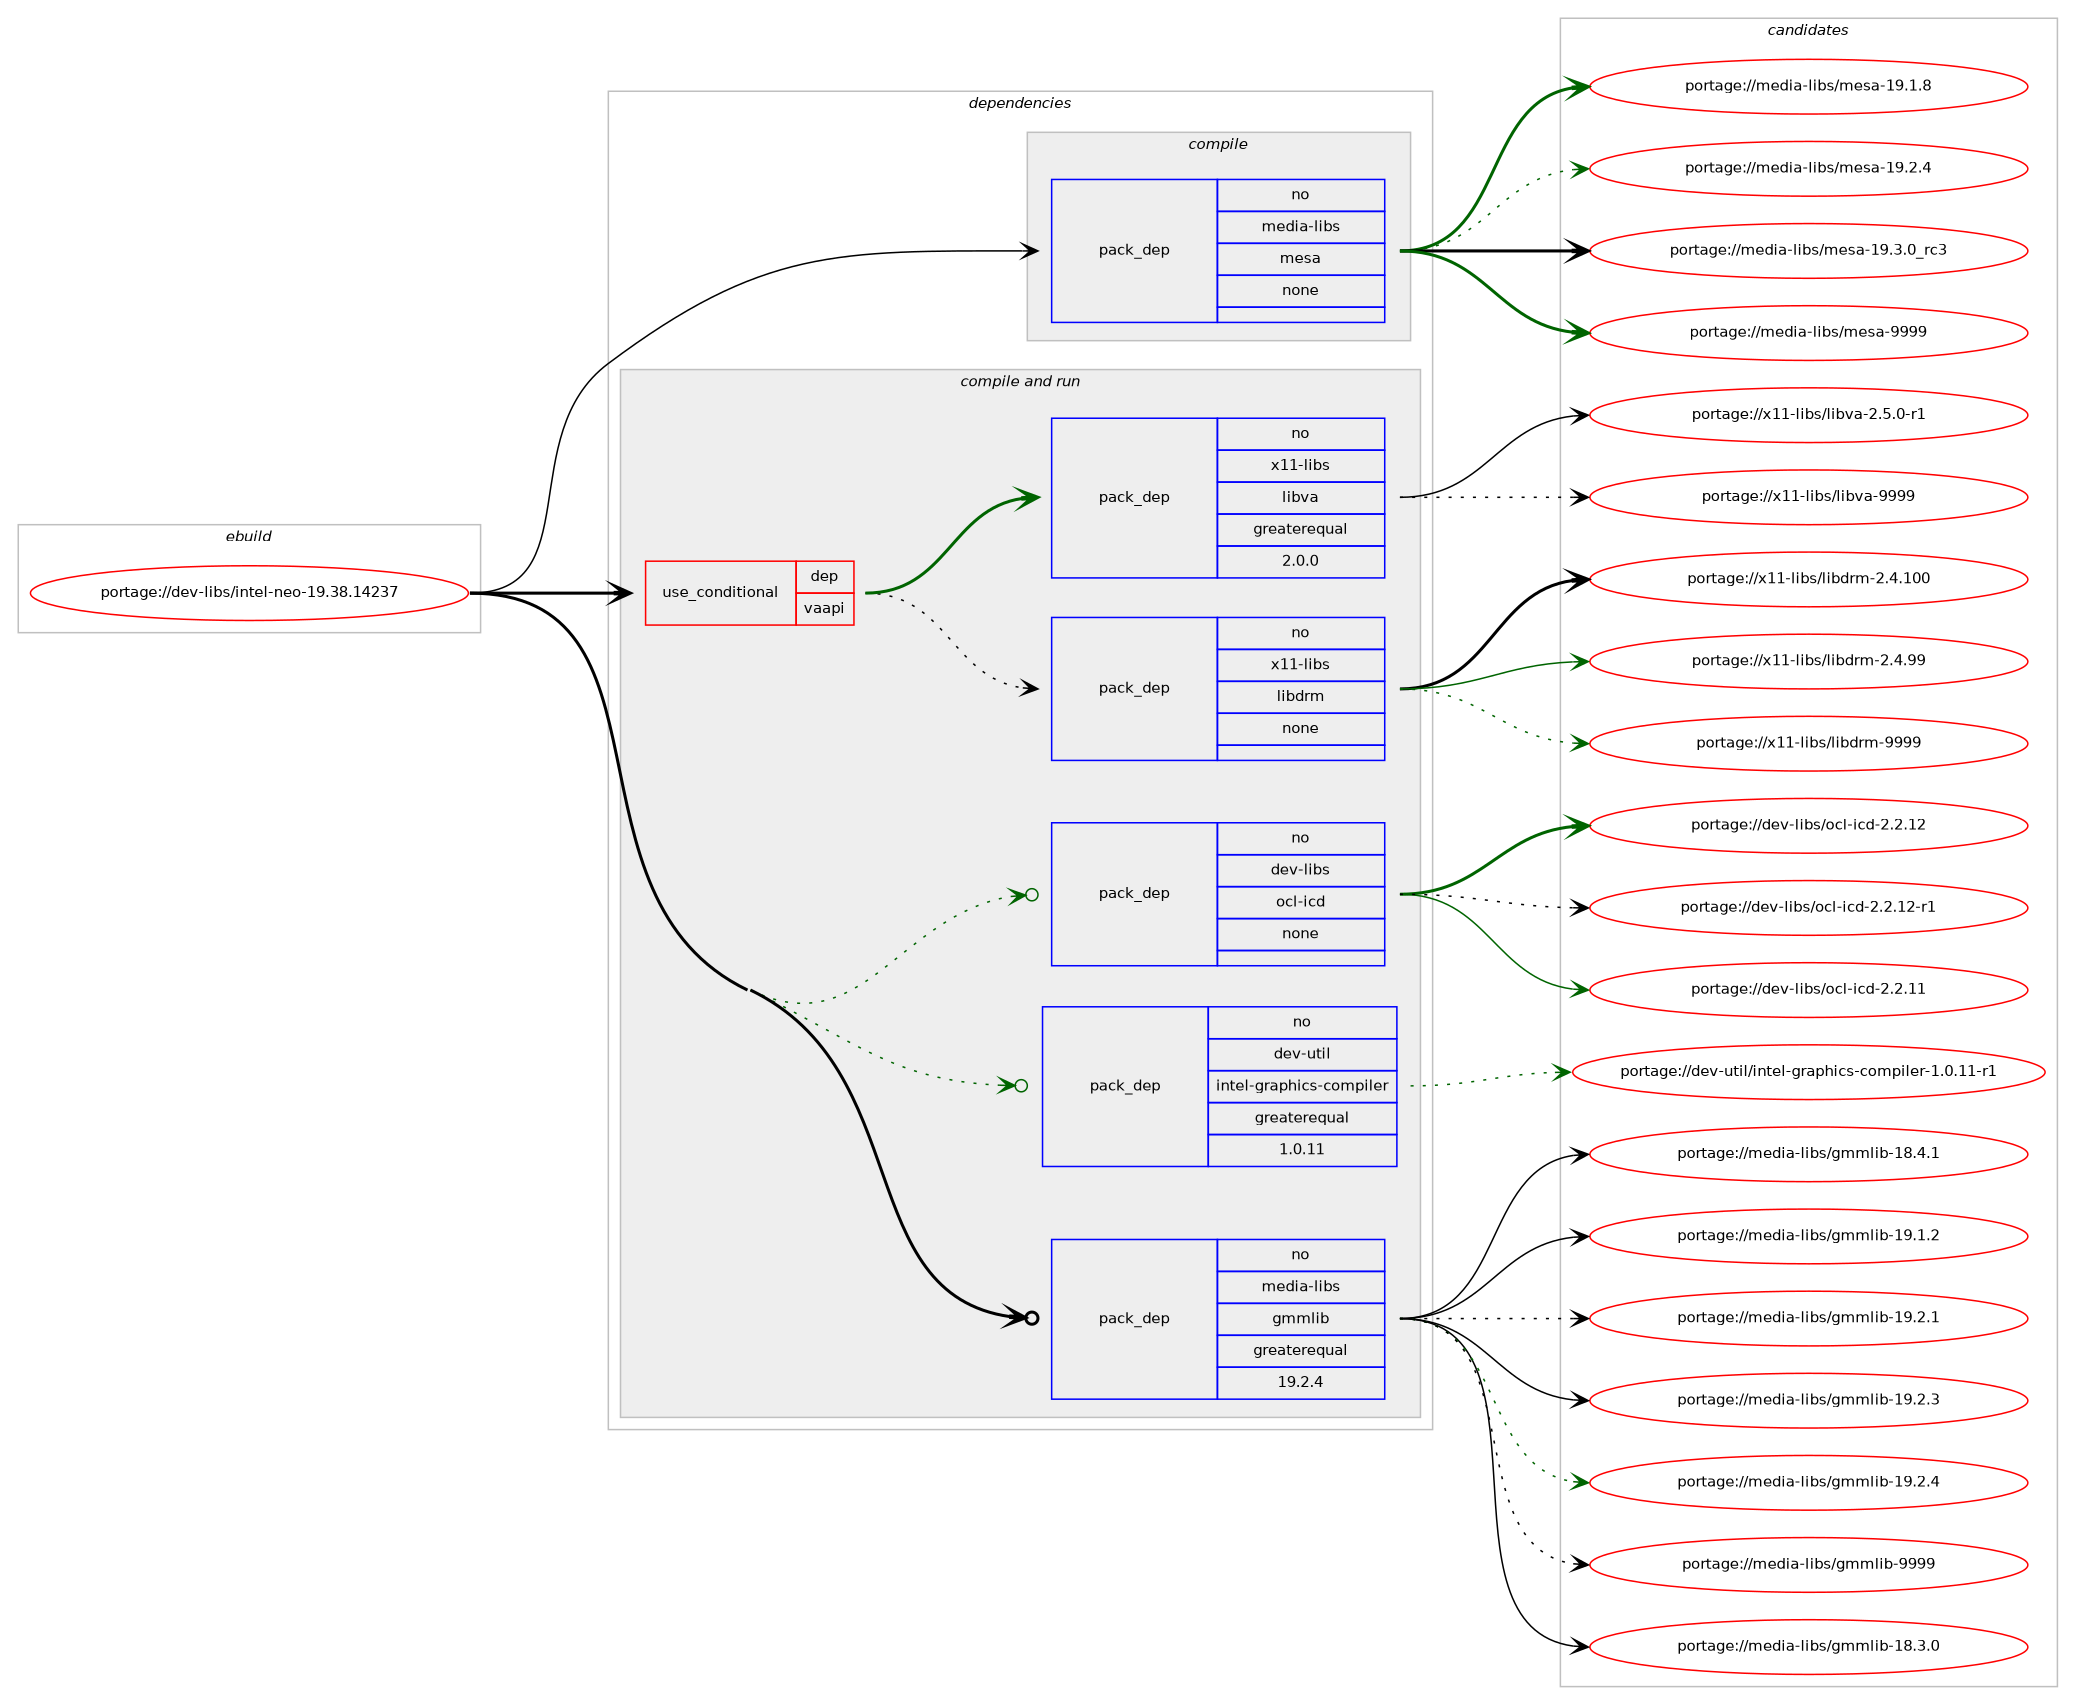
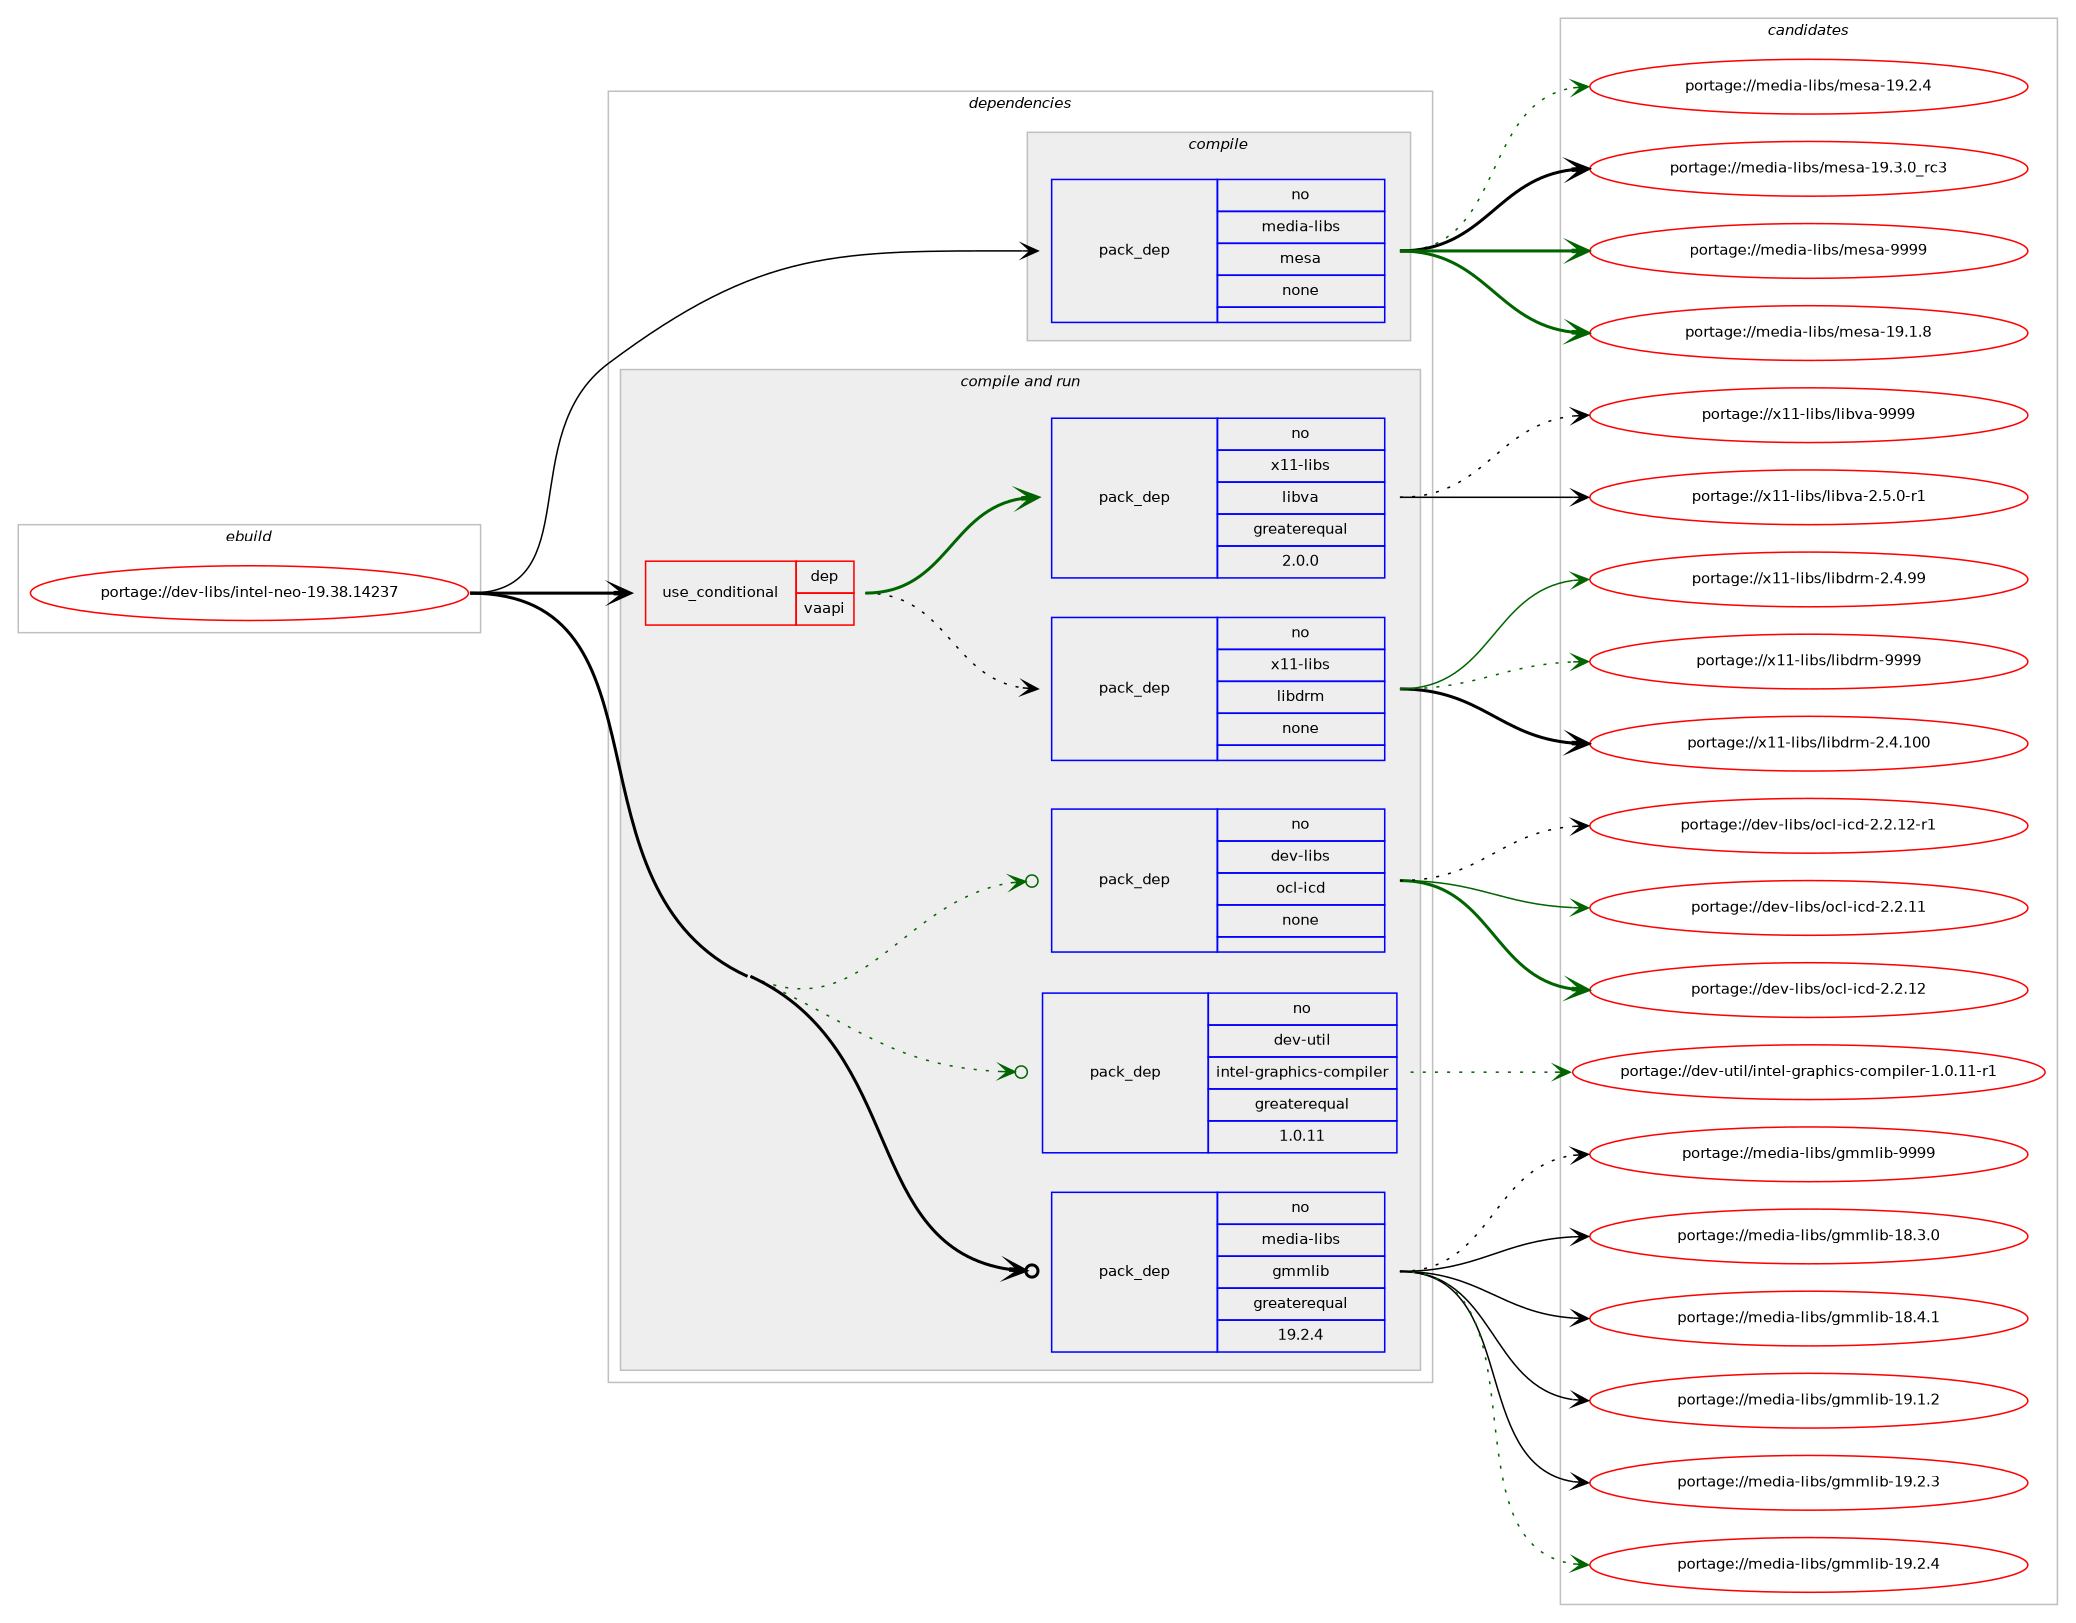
(1809, 1319) -> none
